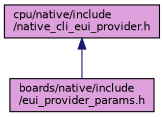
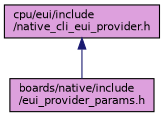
(82, 21) -> (82, 21)
